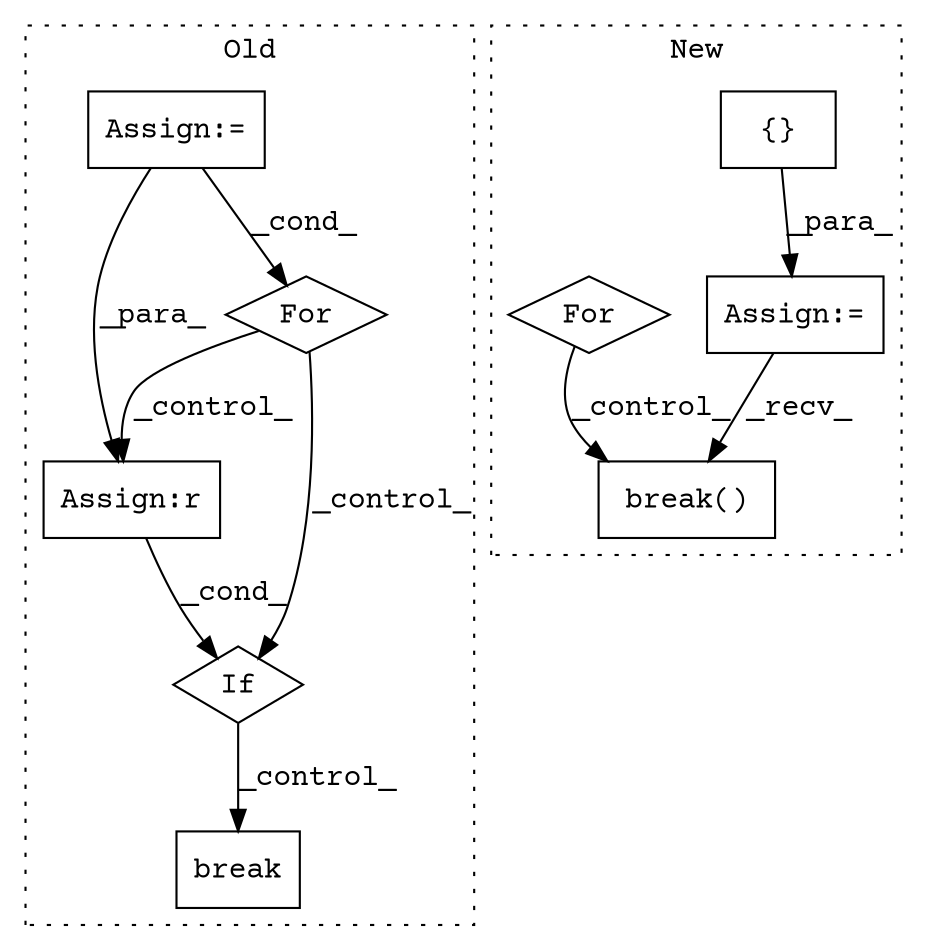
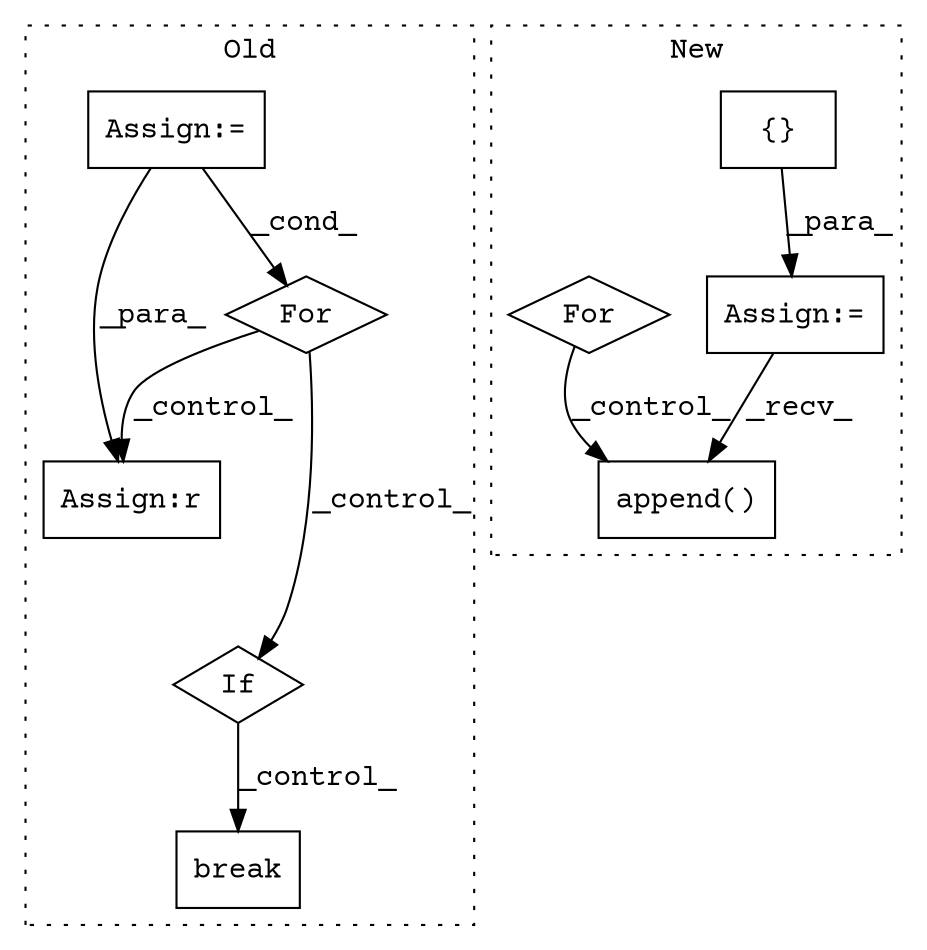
(687, 500) -> (687, 500)
(171, 591) -> none
